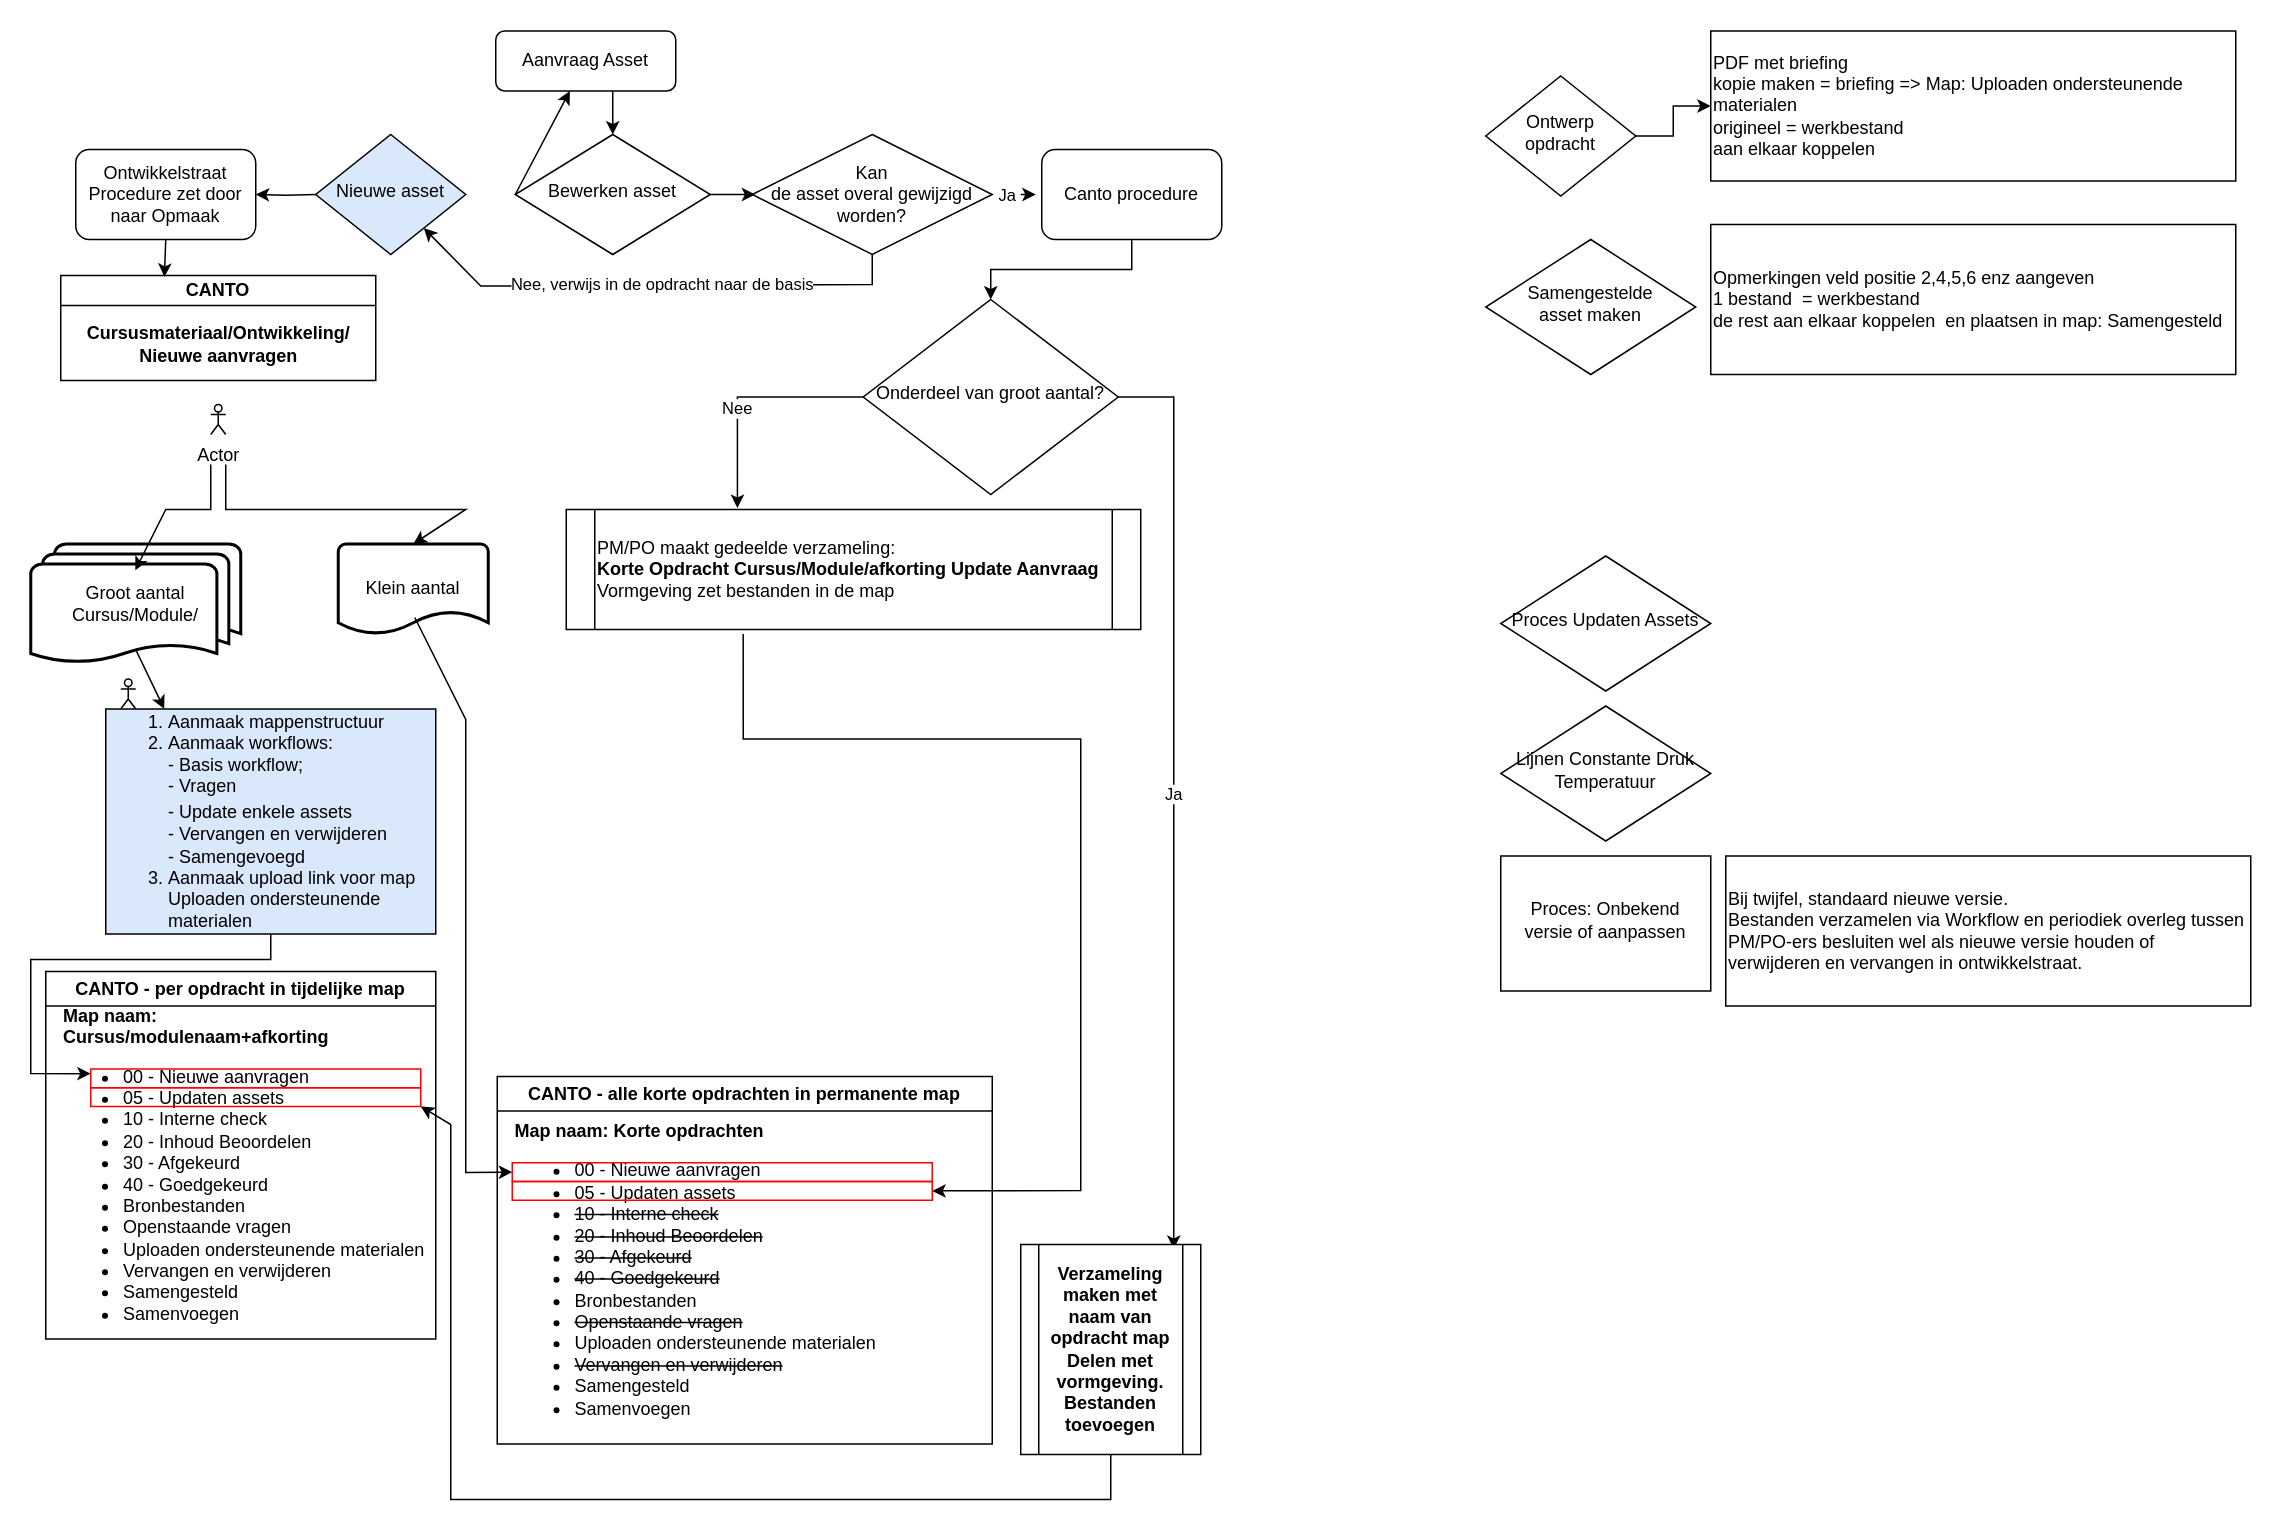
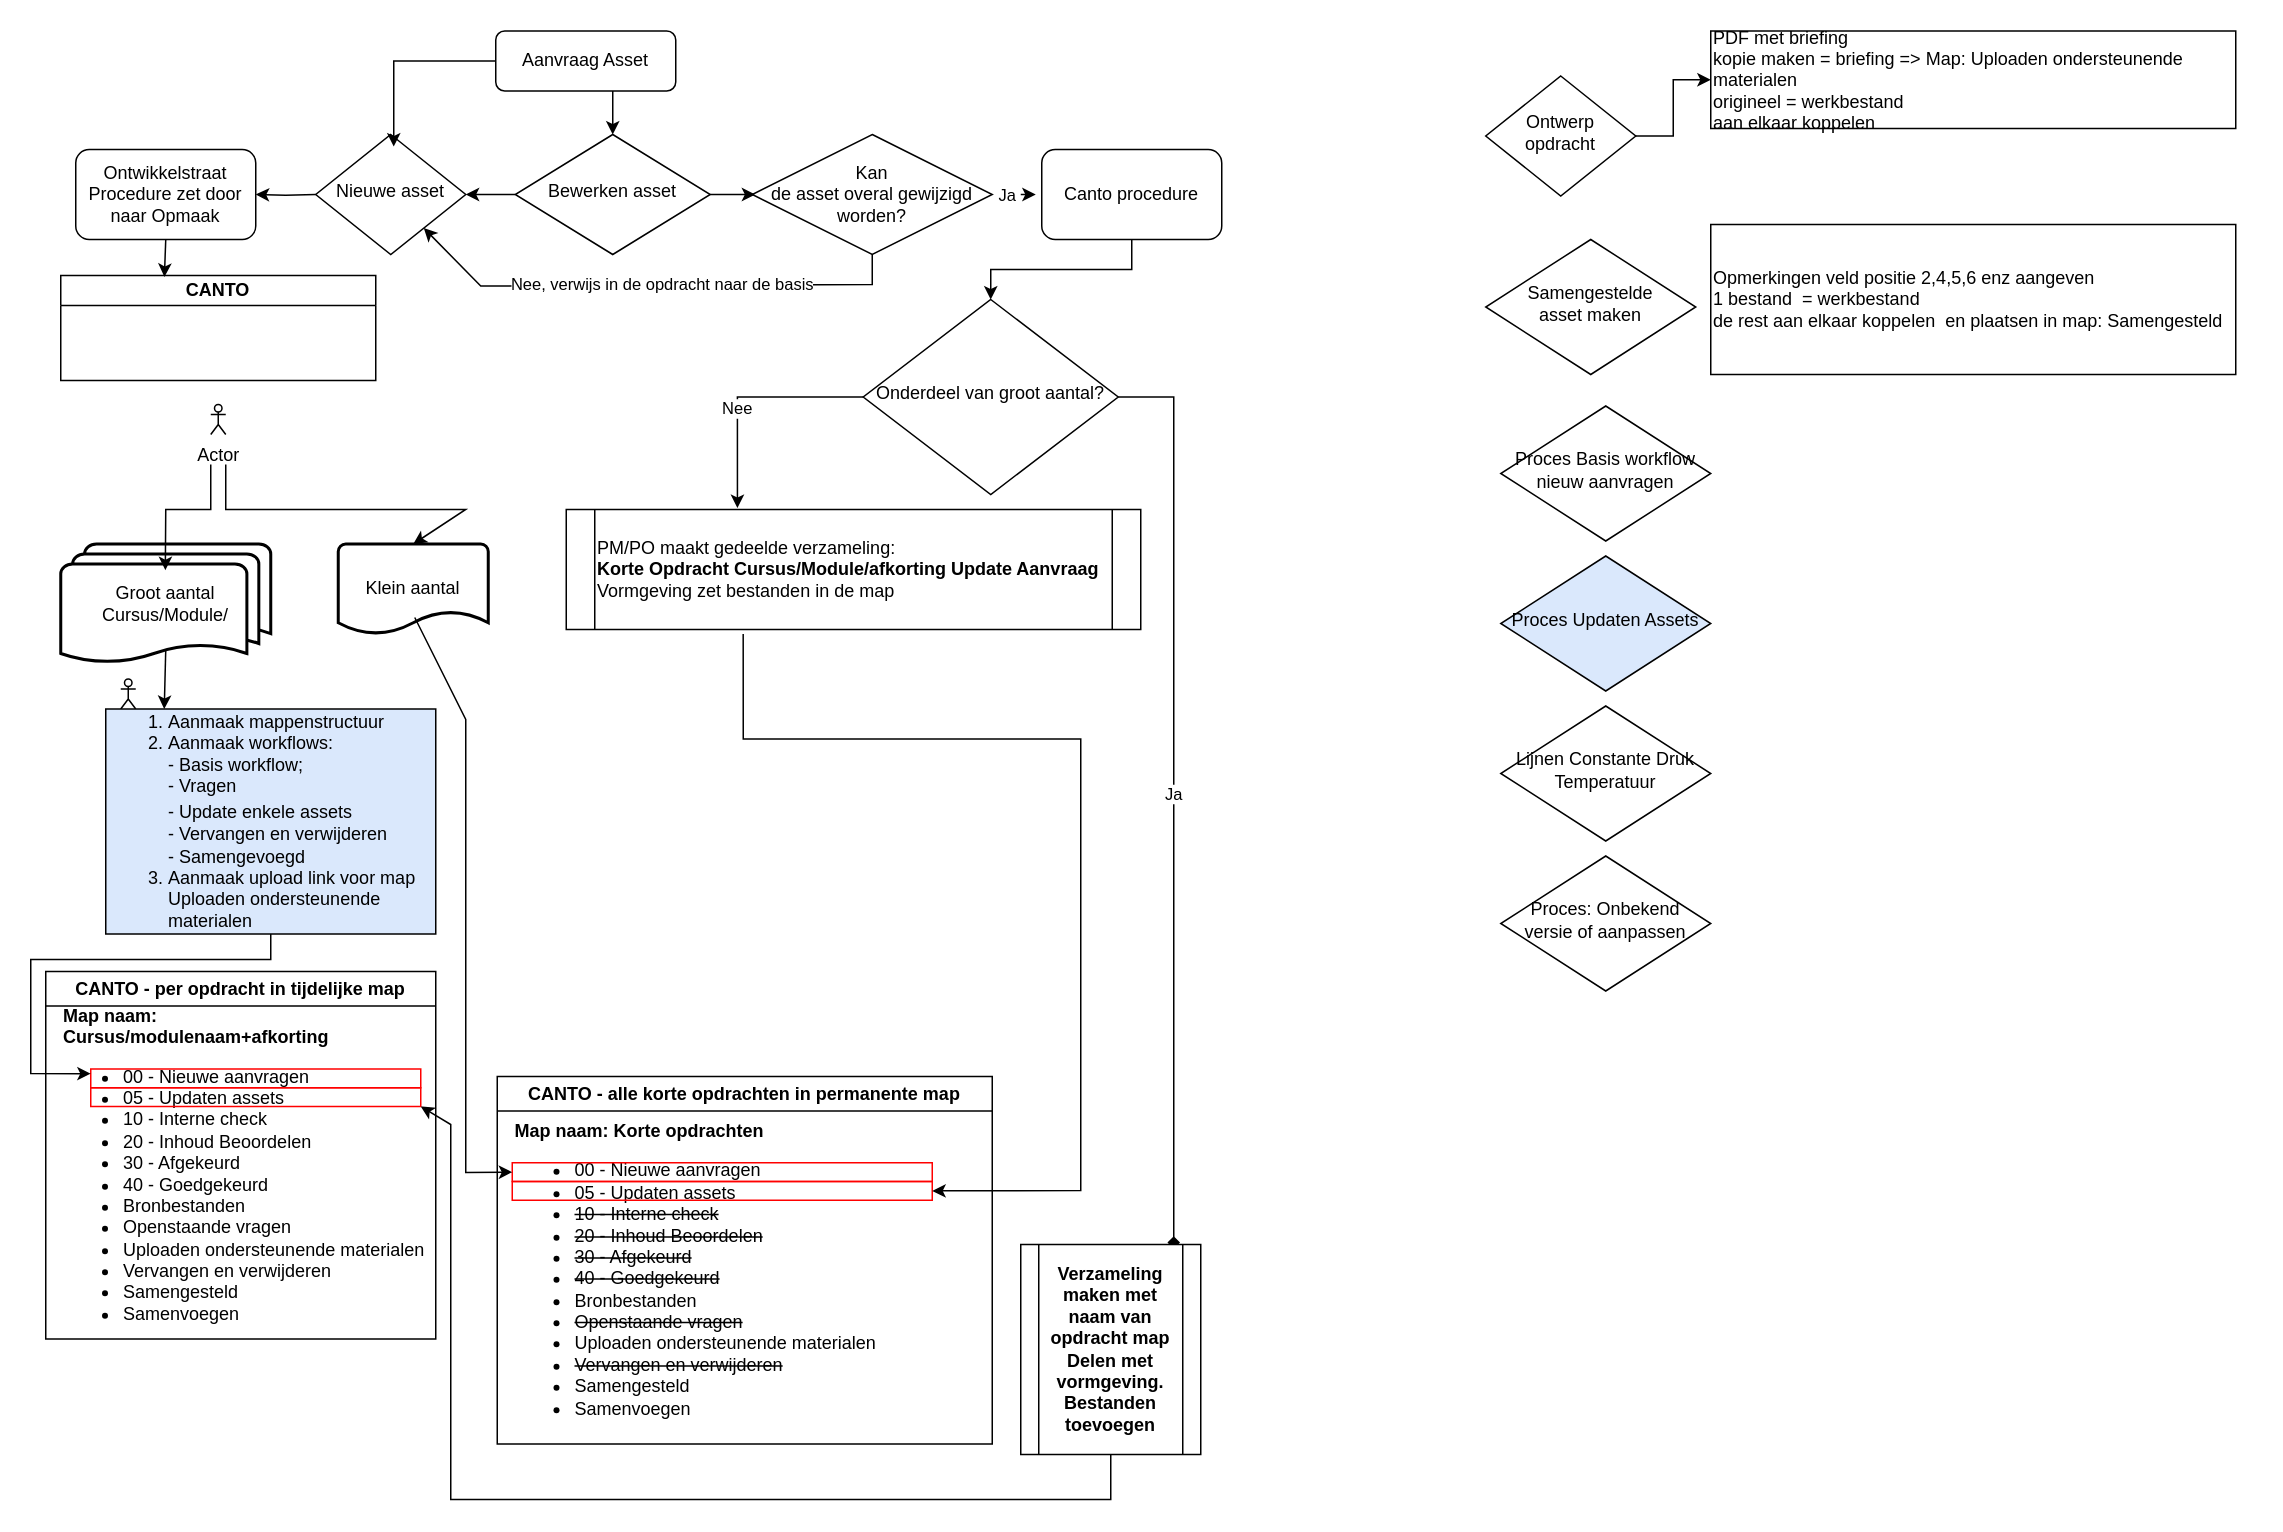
none -> (408, 61)
(1973, 106) -> (1973, 80)
(540, 147) -> (496, 194)
(391, 194) -> (391, 194)
(218, 344) -> none
none -> (1606, 473)
(136, 604) -> (166, 604)
(1606, 623) -> (1606, 623)
(1606, 923) -> (1606, 923)
(1988, 931) -> none
(1174, 1237) -> (1174, 1236)
